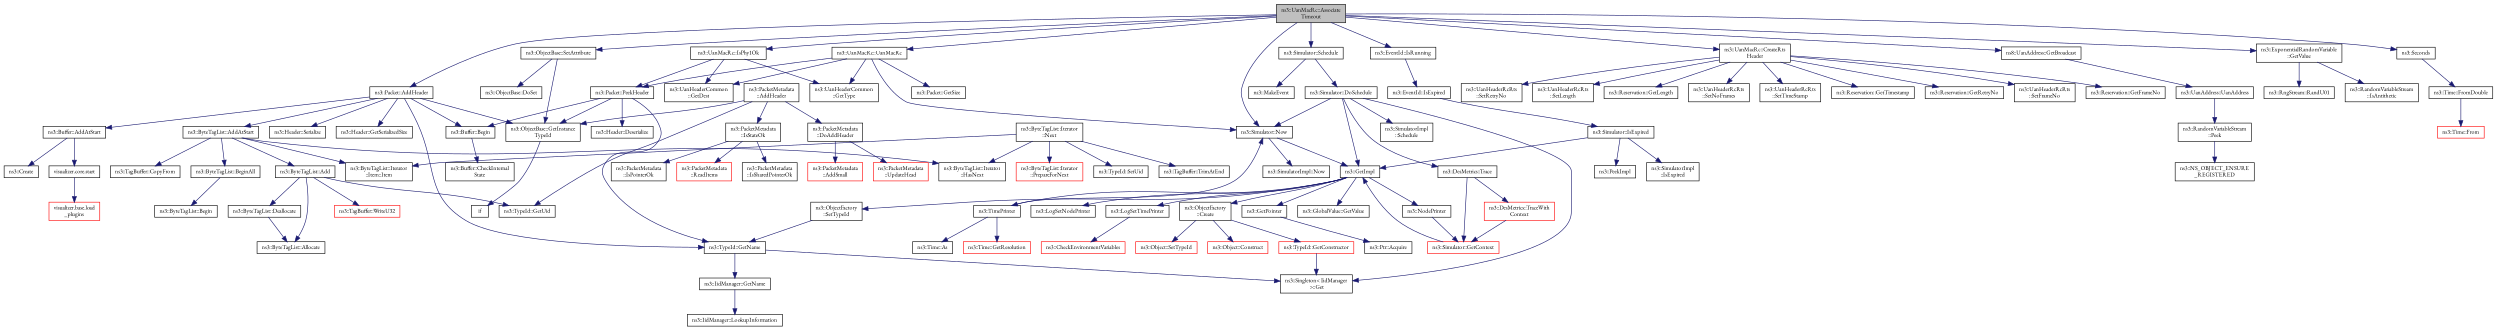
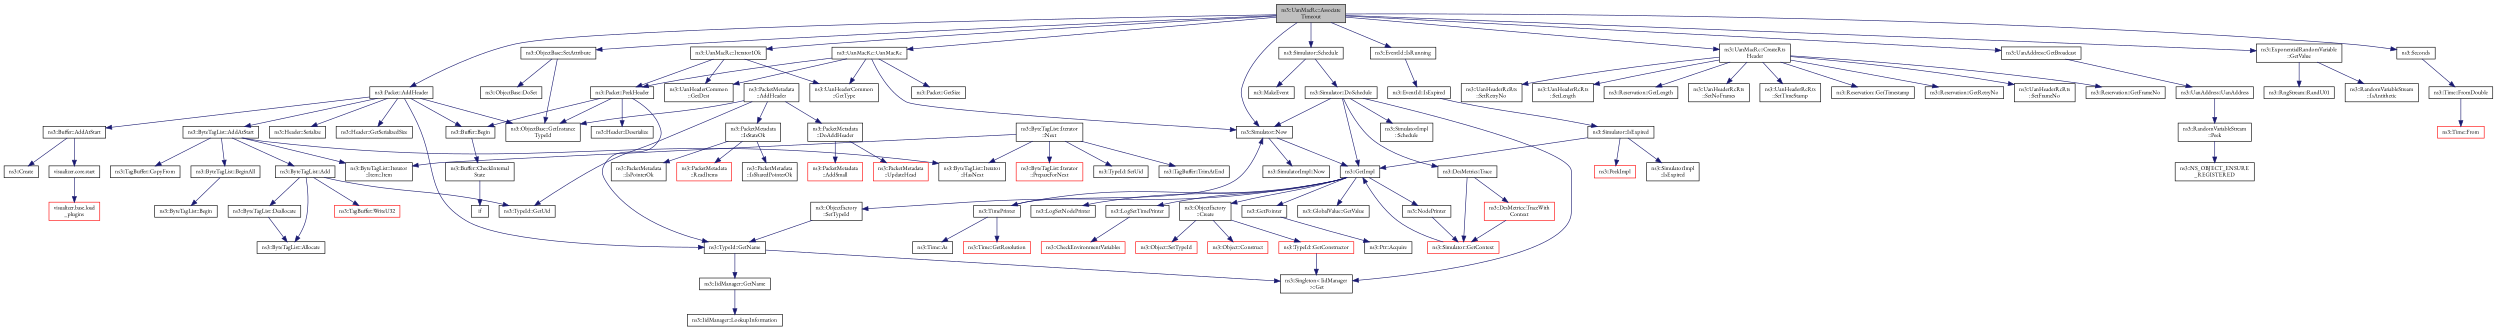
(728, 53) -> (728, 53)
(2041, 53) -> (2041, 53)
(1615, 172) -> (1615, 172)
(523, 177) -> (480, 190)
